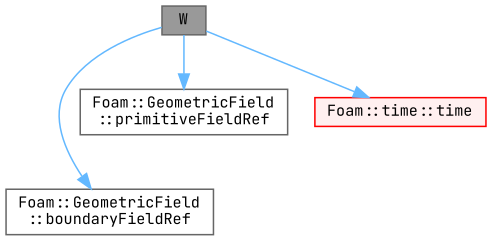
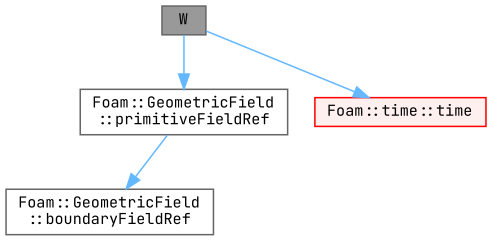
(73, 80) -> (151, 156)
